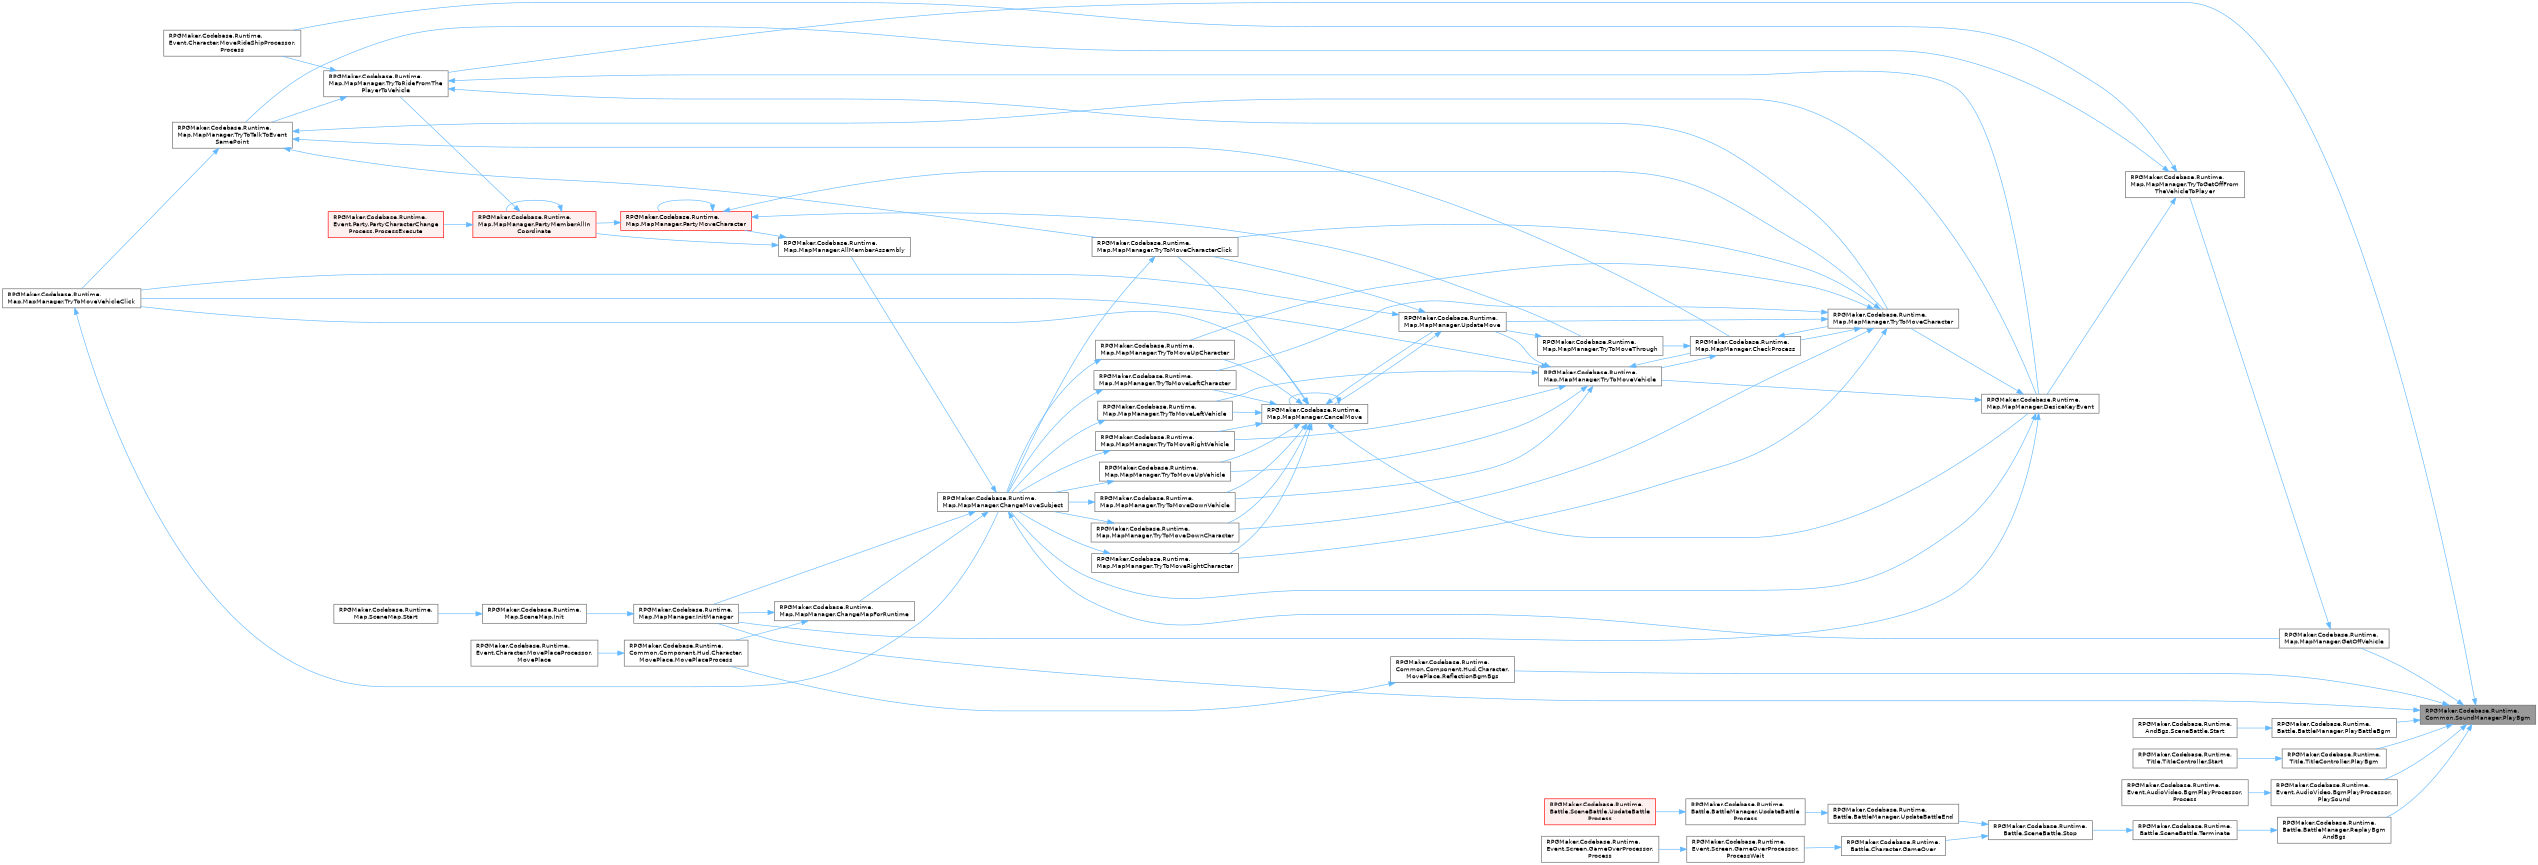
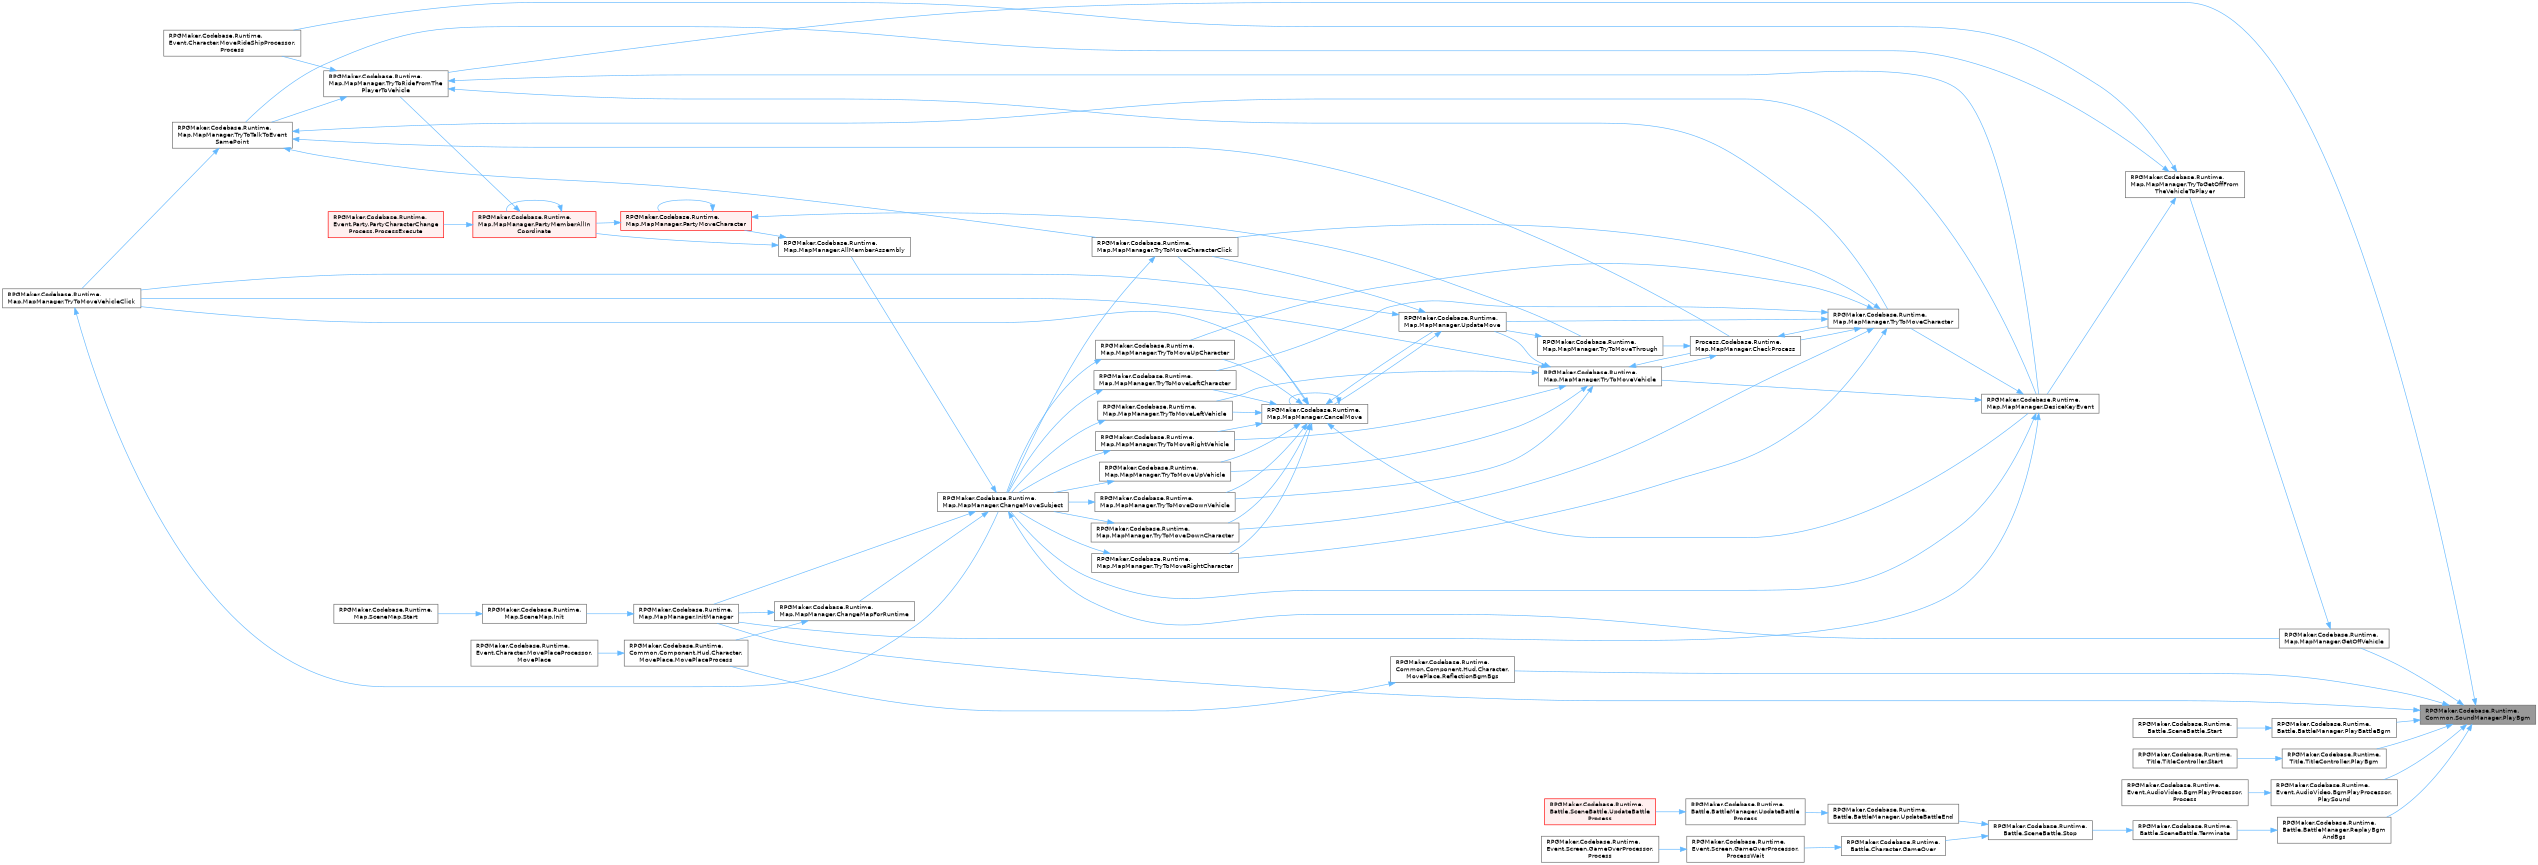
(1325, 171) -> none
(1745, 346) -> (1745, 346)
(2185, 728) -> (2185, 728)
